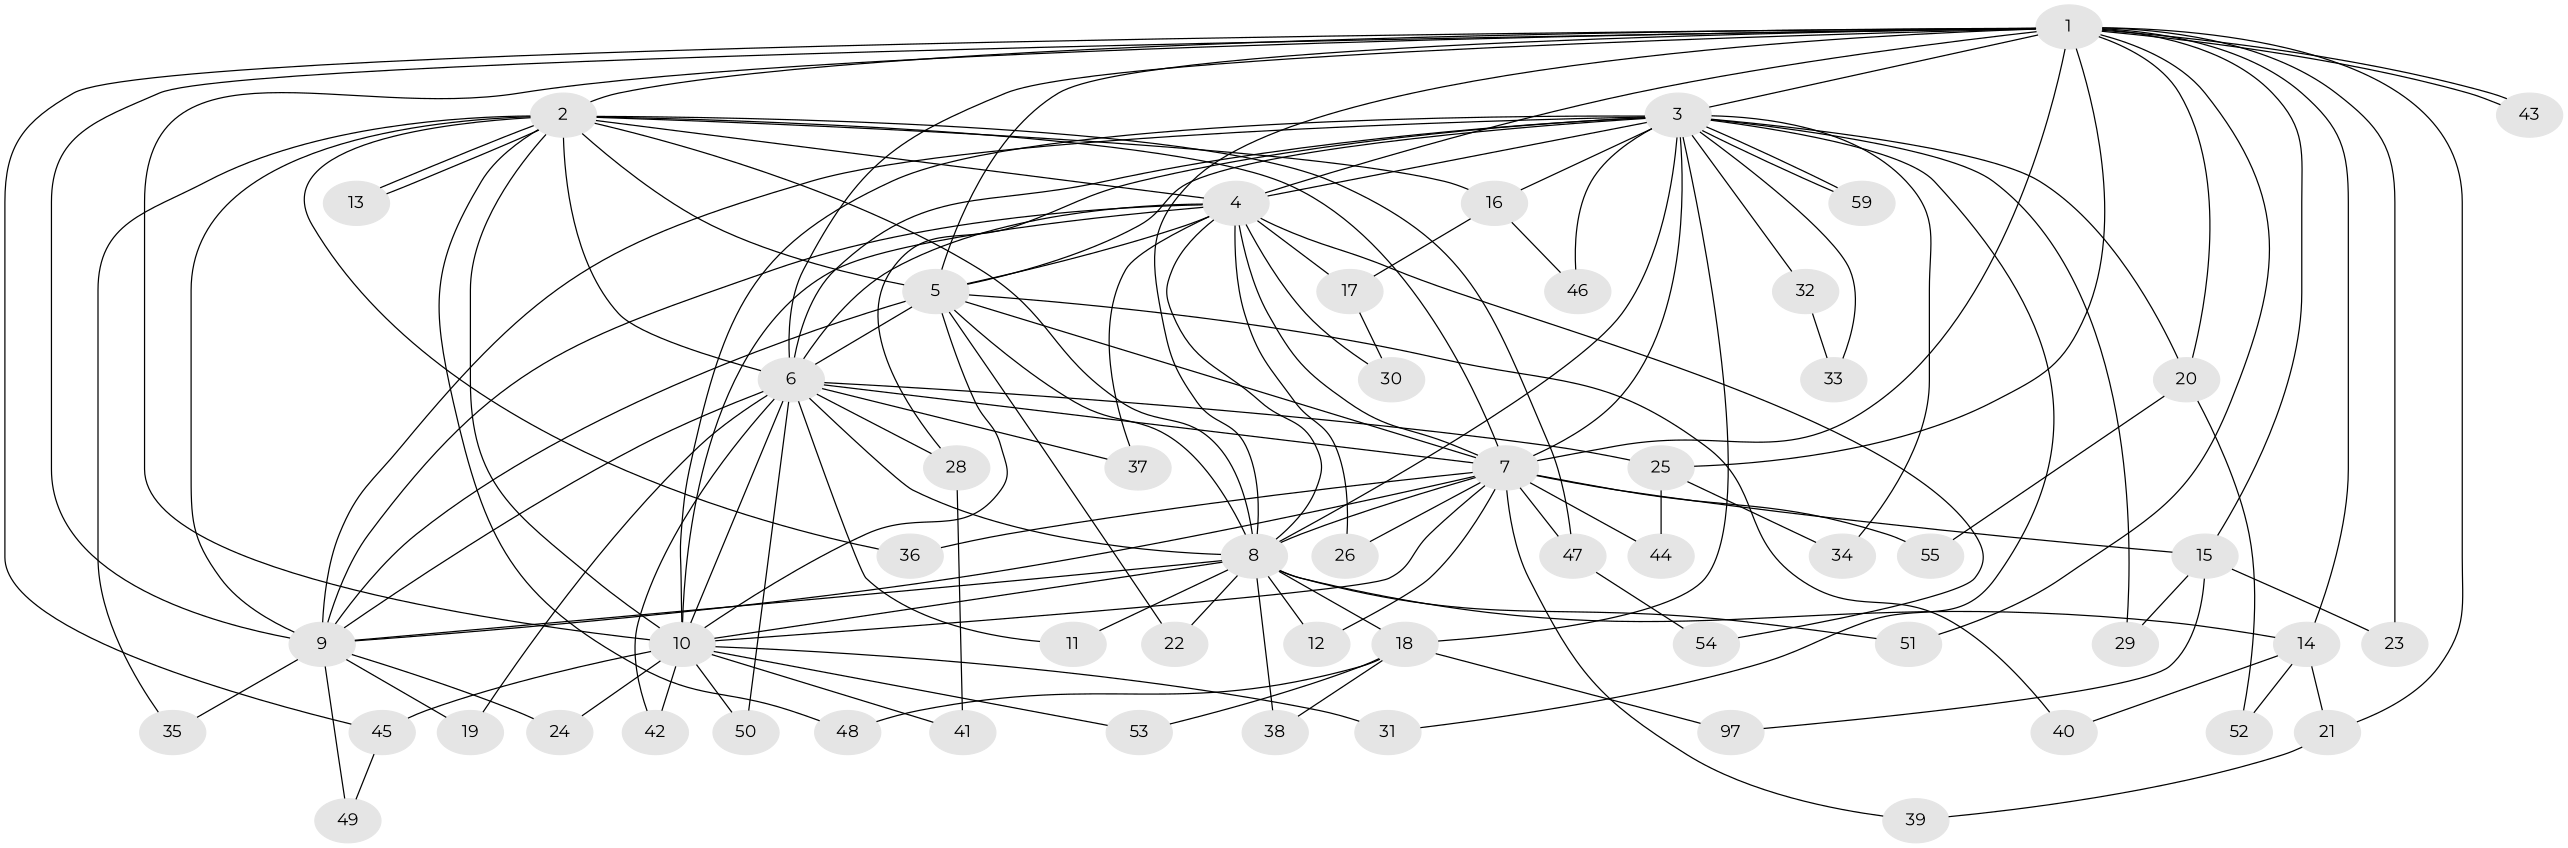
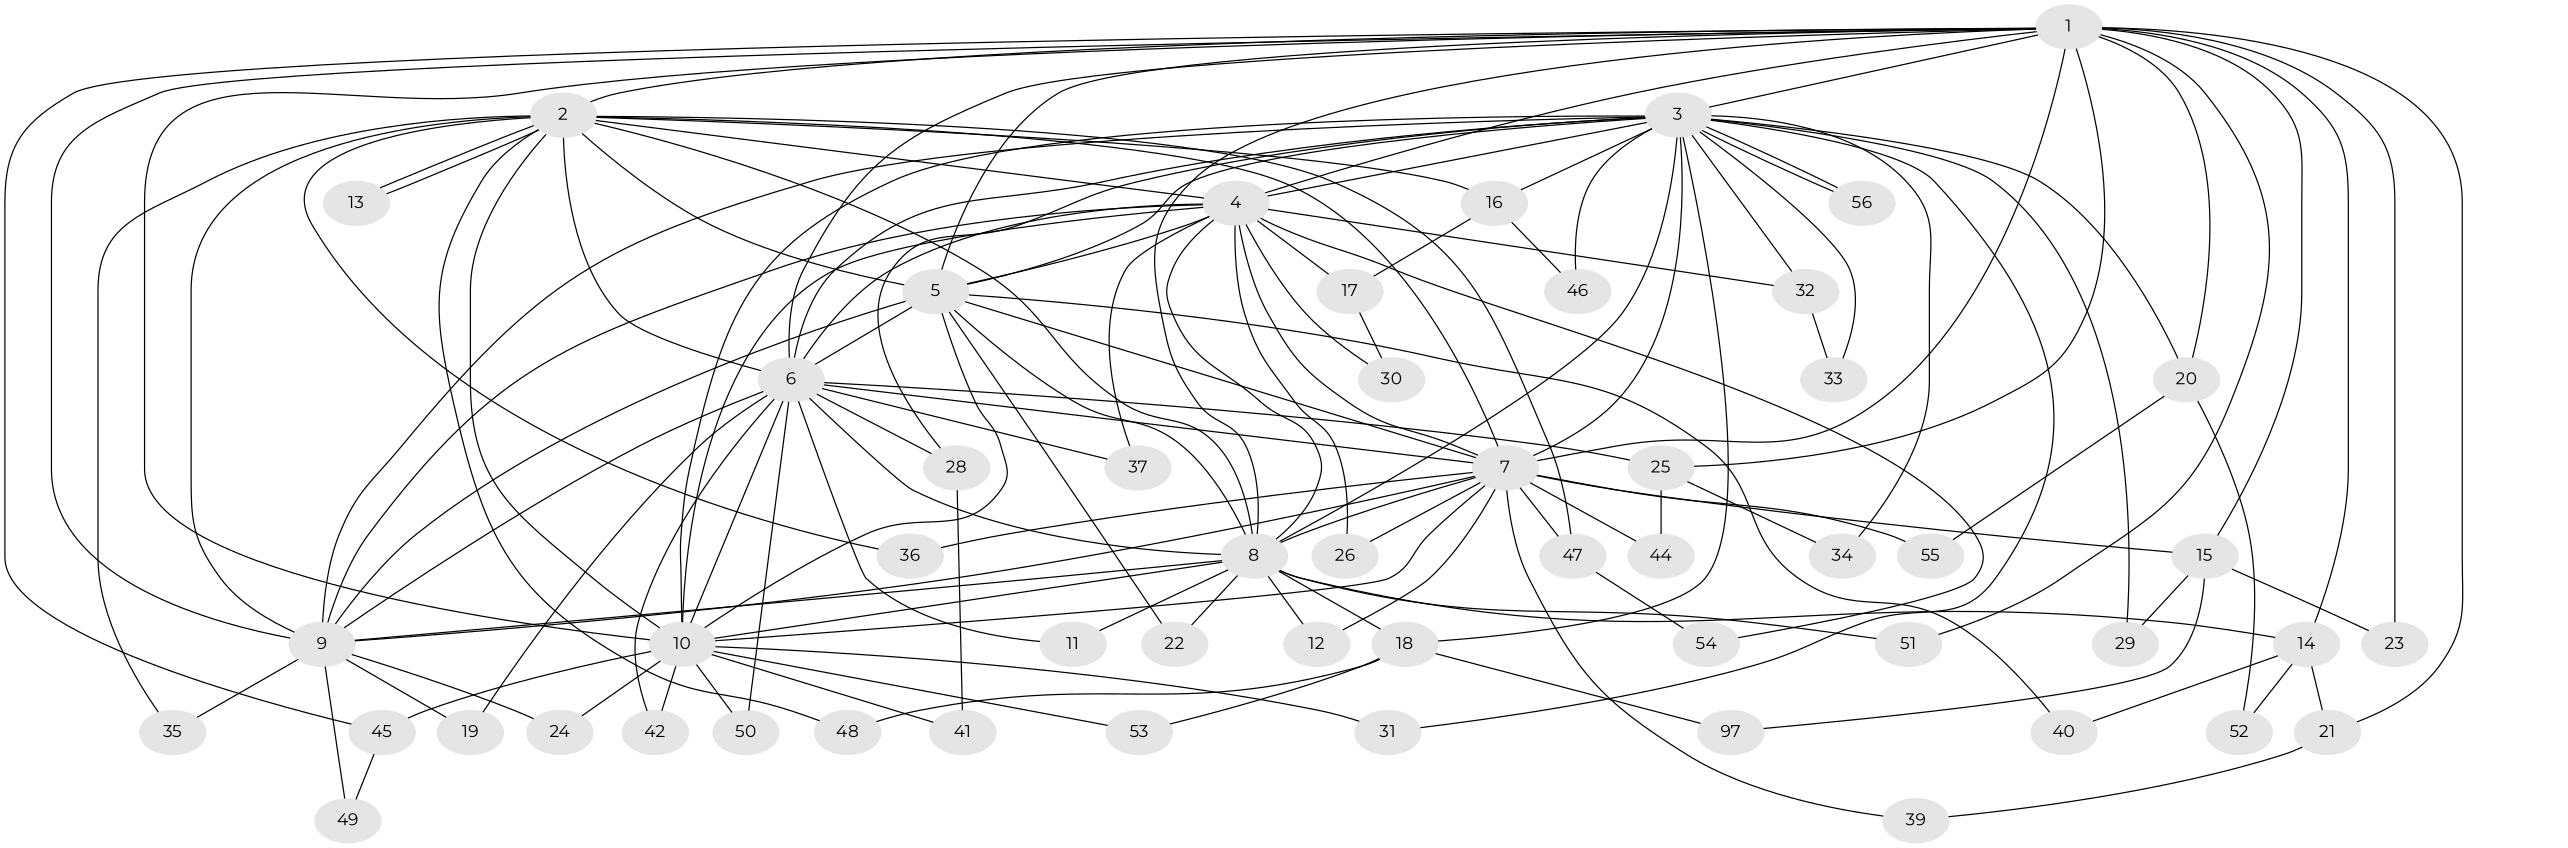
(2530, 115) -> none
(1862, 203) -> (1862, 203)
none -> (1521, 247)
(1275, 733) -> none
